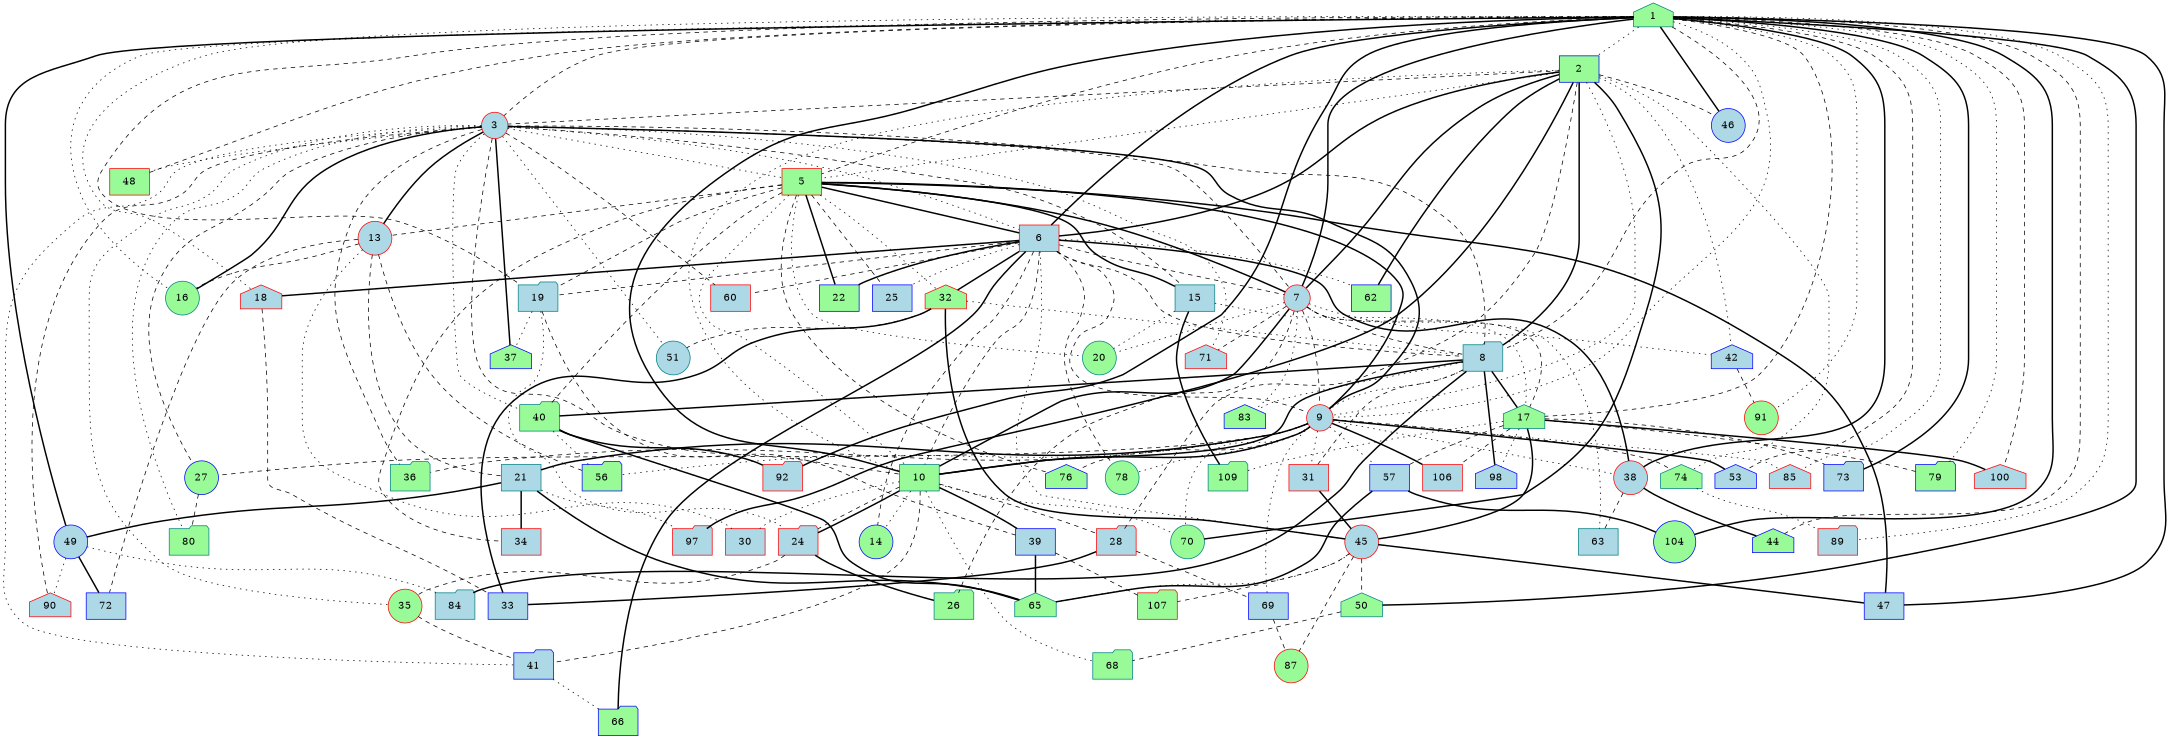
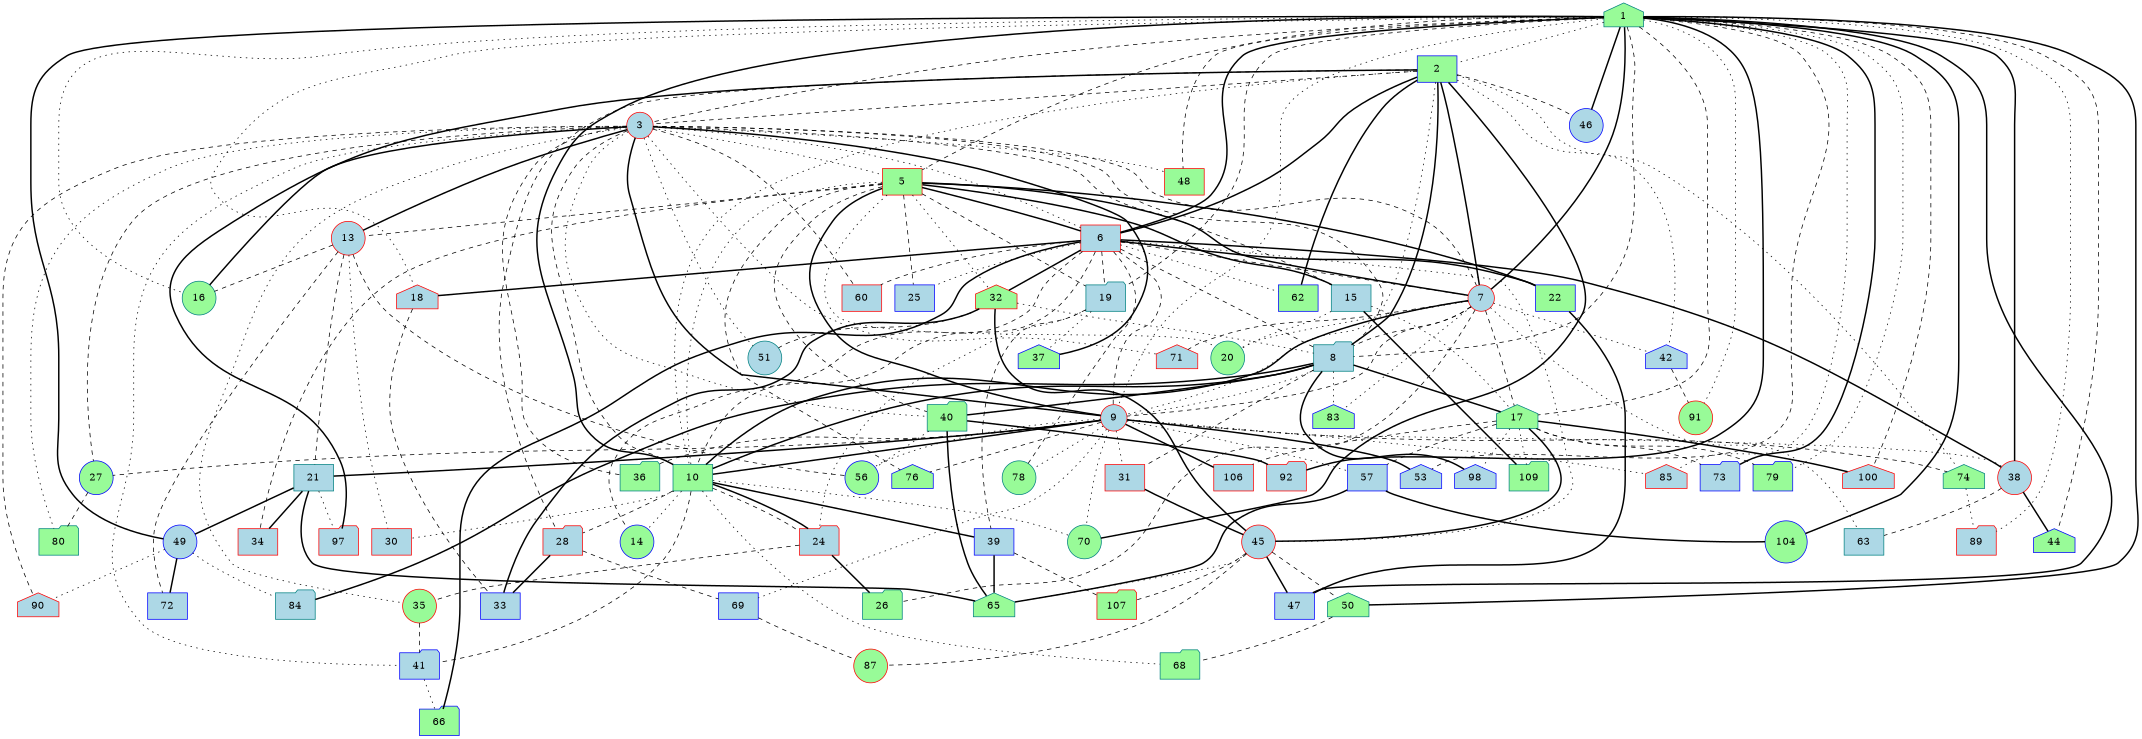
(1190, 125) -> none
(1449, 239) -> (1584, 553)
(602, 478) -> (862, 478)
